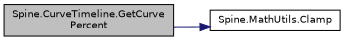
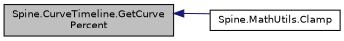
(187, 27) -> (197, 14)
